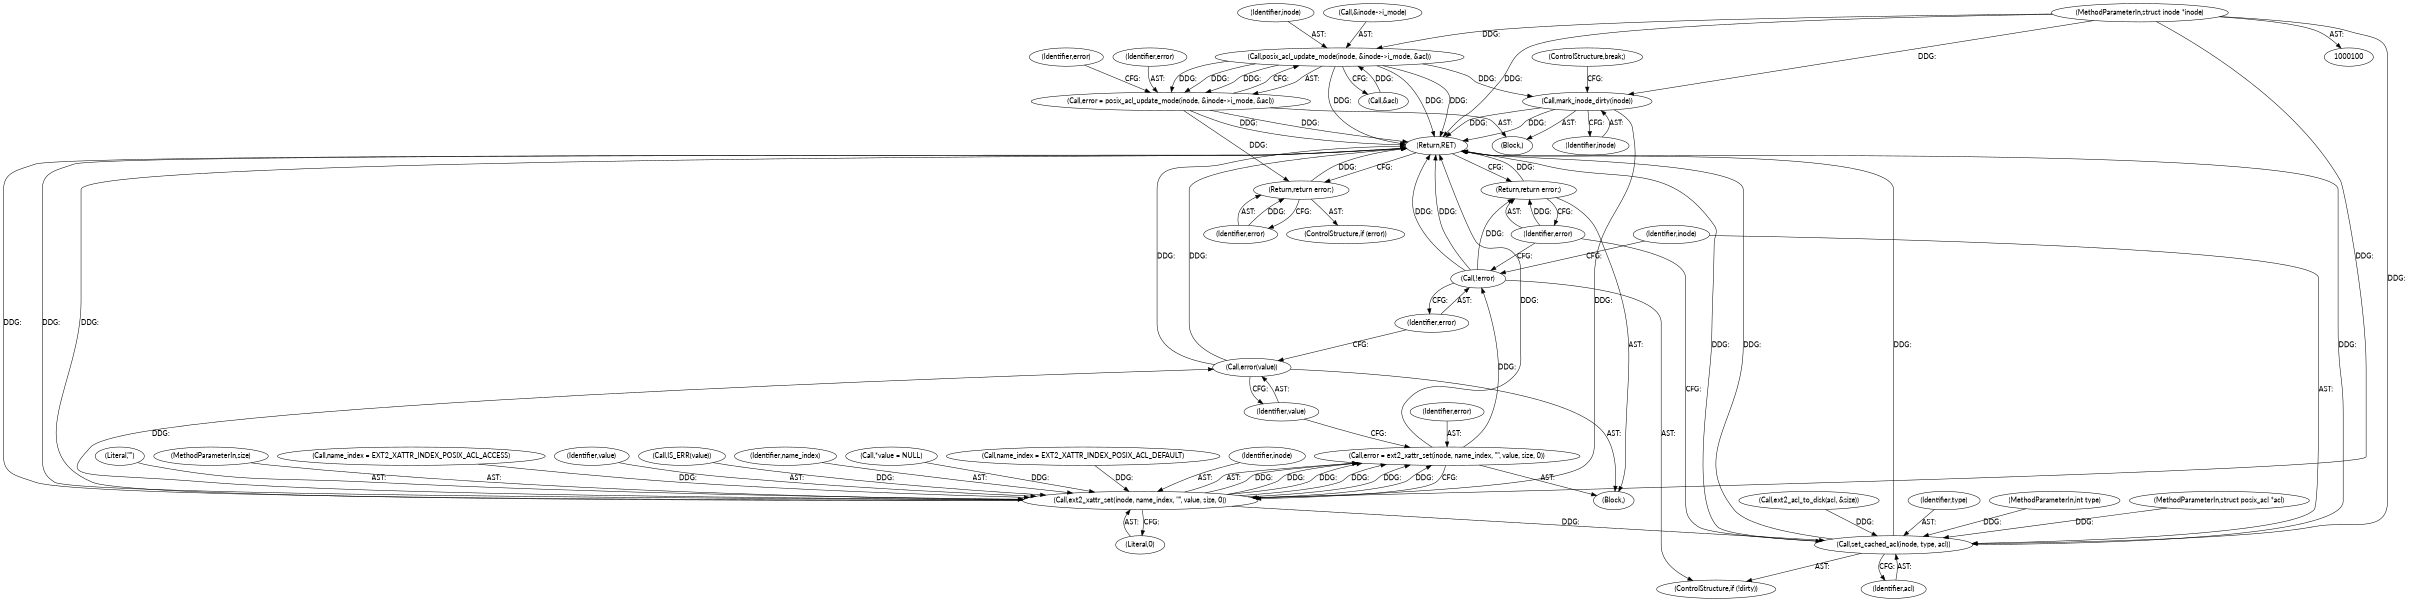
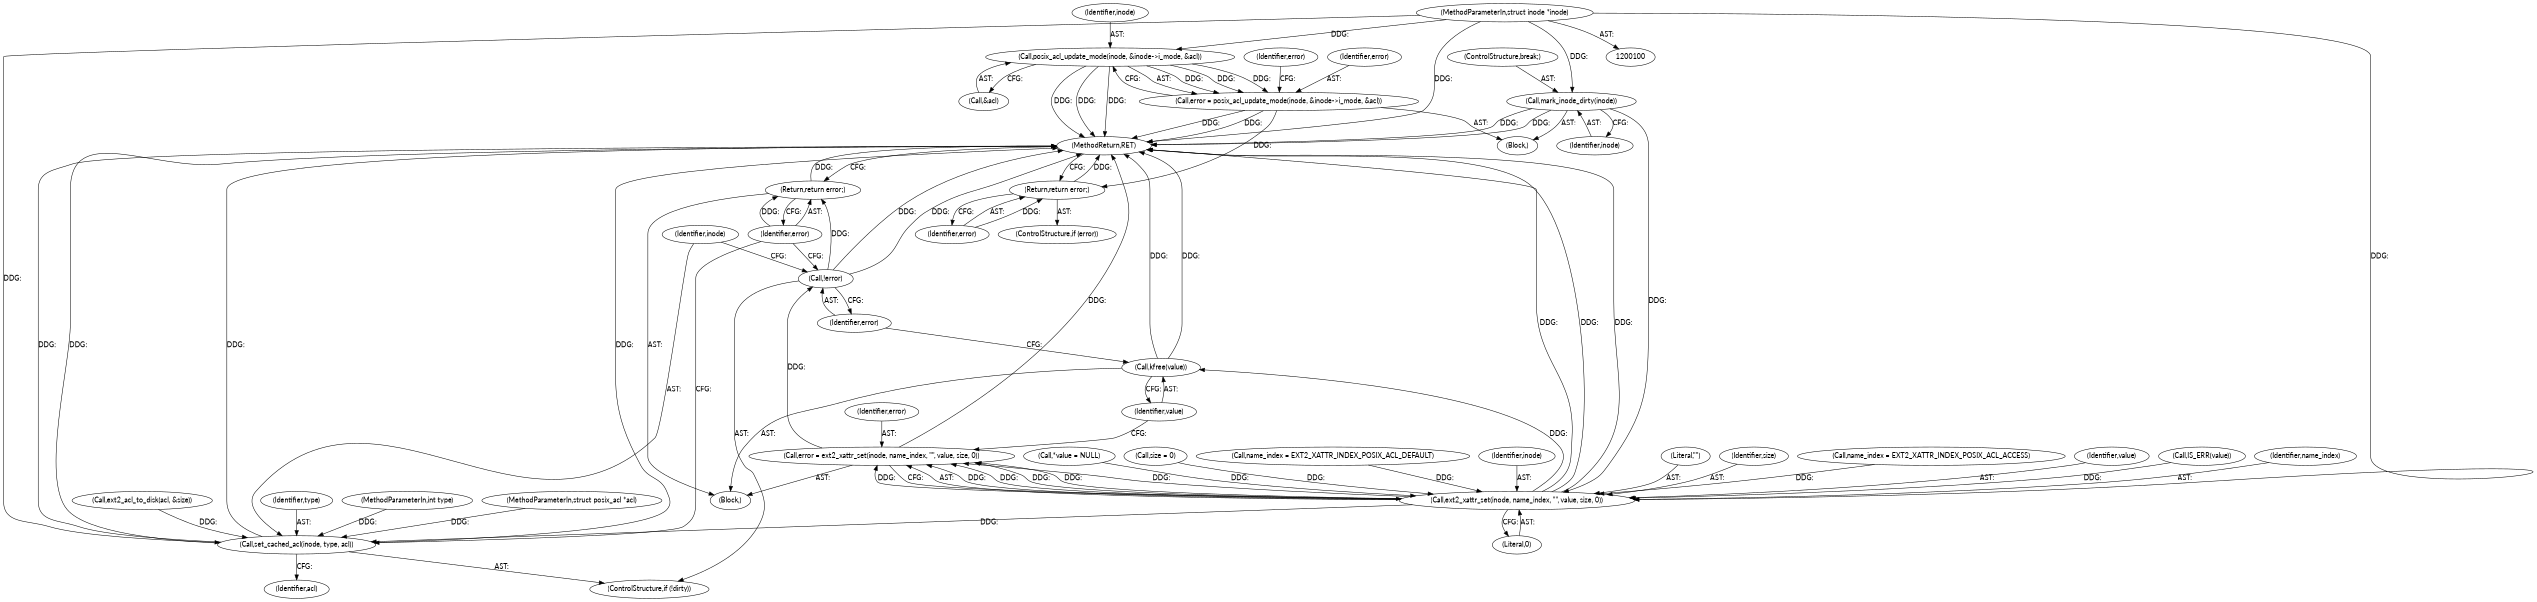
(1373, 13) -> none
(2349, 57) -> (1631, 57)
(1385, 79) -> (987, 79)
(1596, 79) -> (1549, 79)
(1475, 81) -> none
(1436, 146) -> (1104, 146)
(1252, 368) -> (1161, 368)
(211, 456) -> (1754, 456)
none -> (1156, 456)
(1897, 570) -> none
